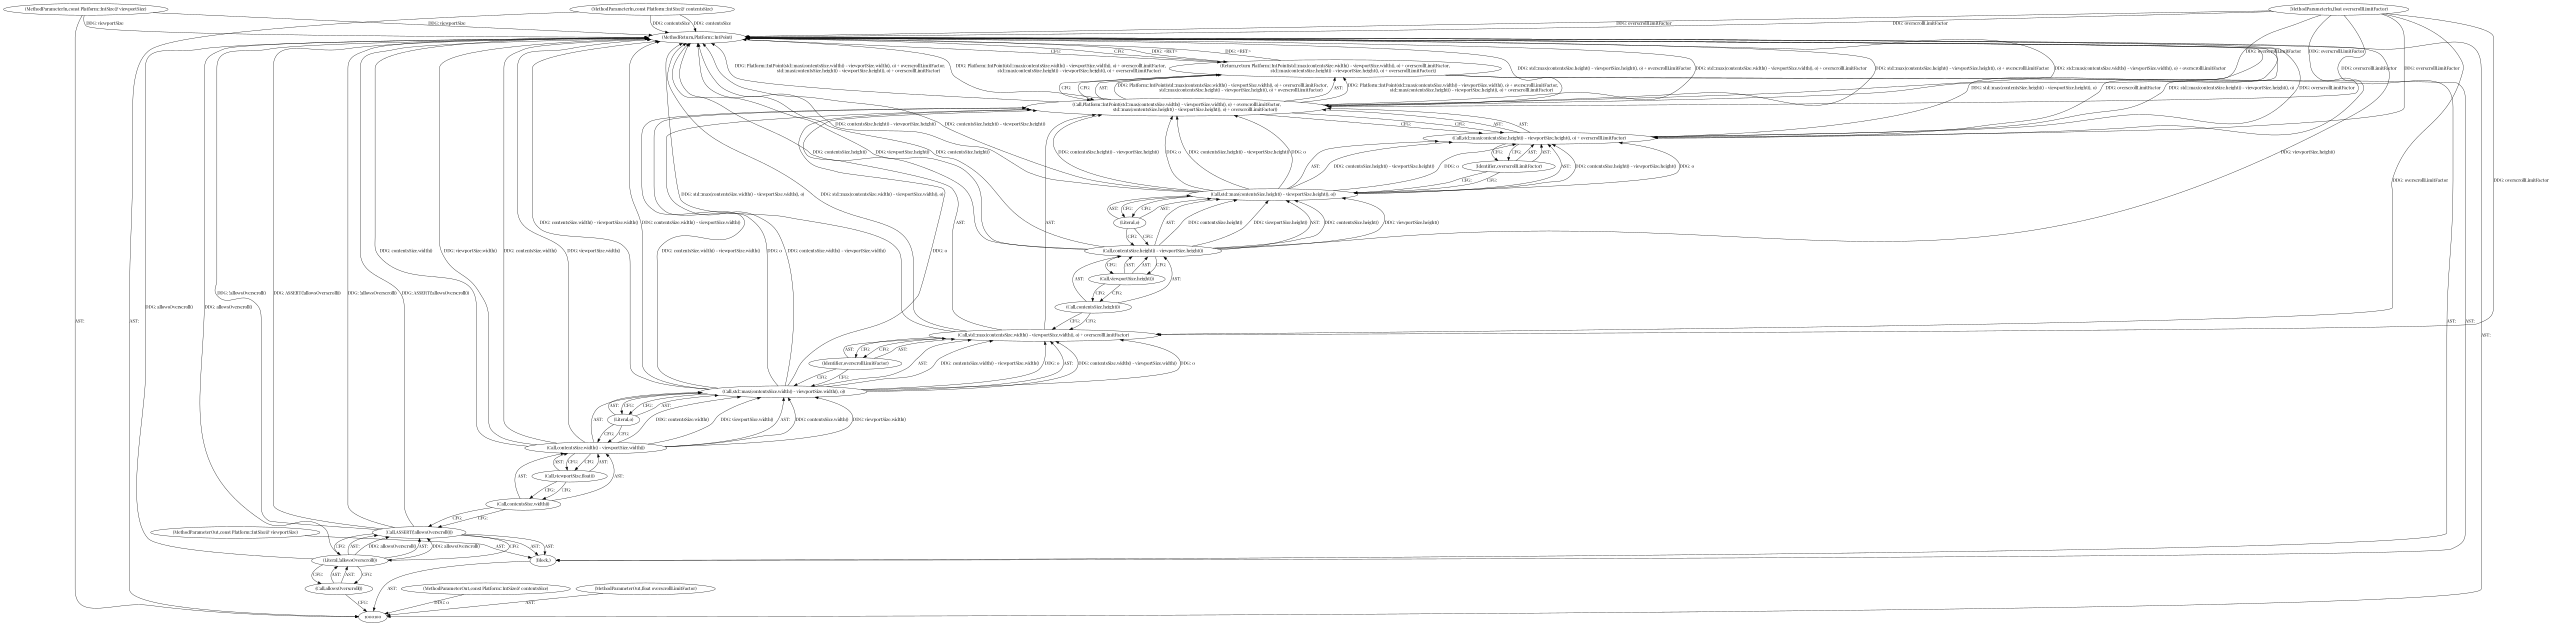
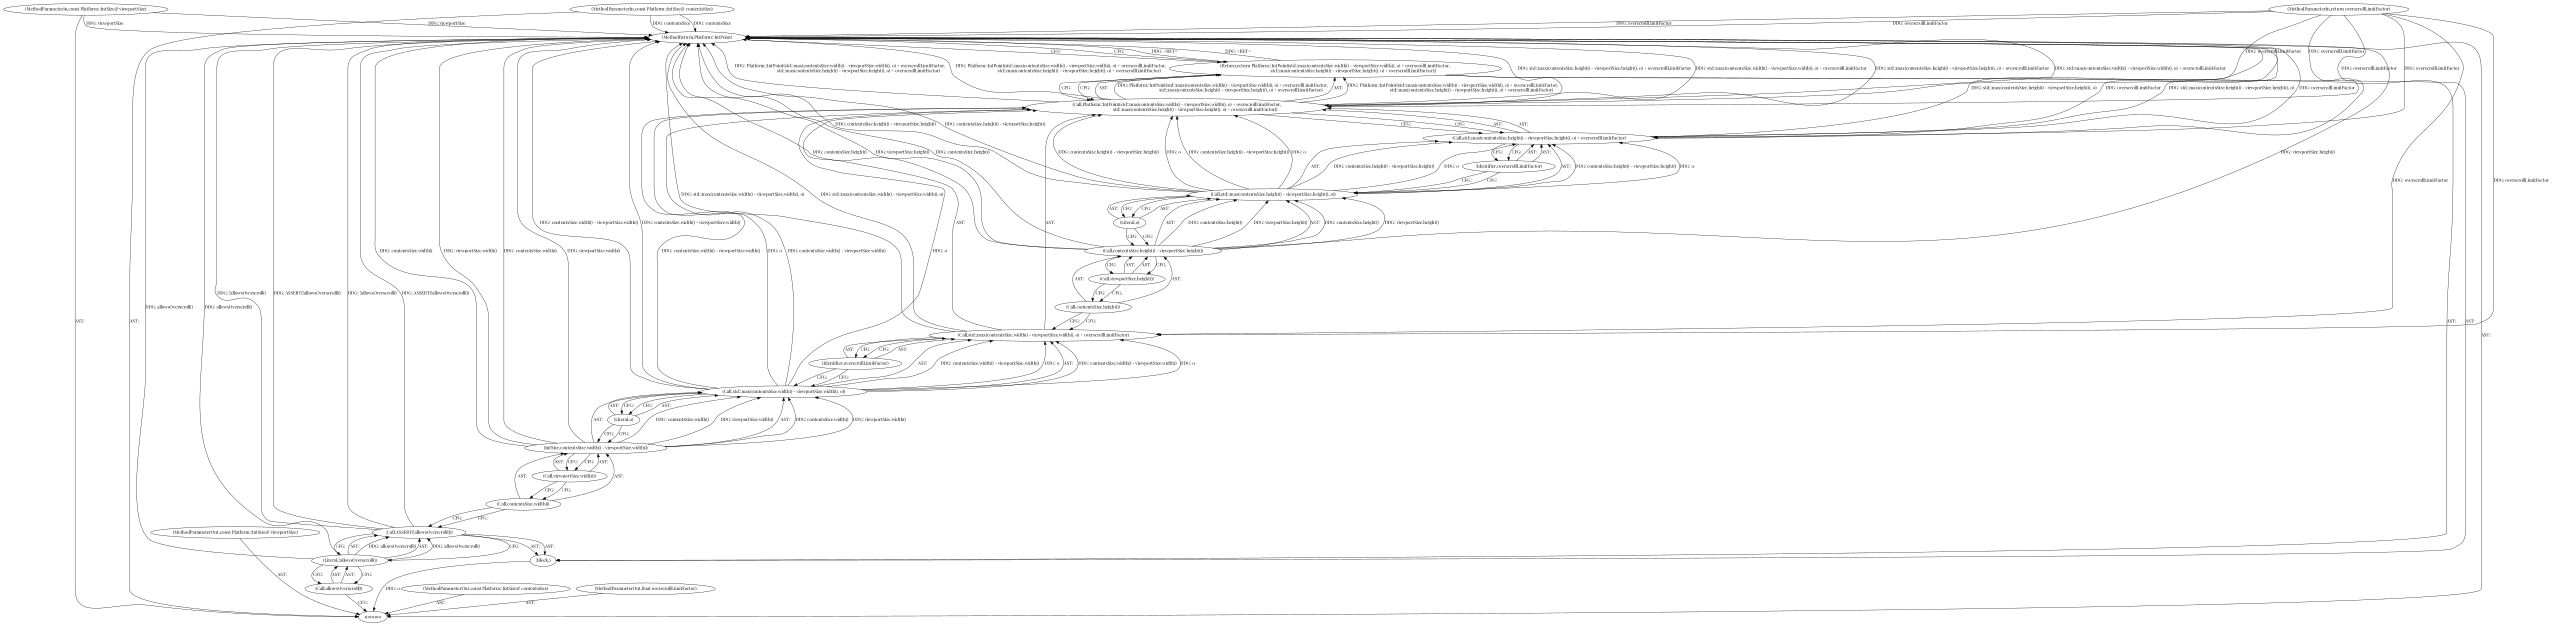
(2339, 9) -> (2339, 9)
(596, 448) -> (596, 448)
(570, 476) -> (570, 476)
(418, 541) -> (291, 588)
(393, 589) -> (393, 589)
(442, 603) -> (442, 603)
